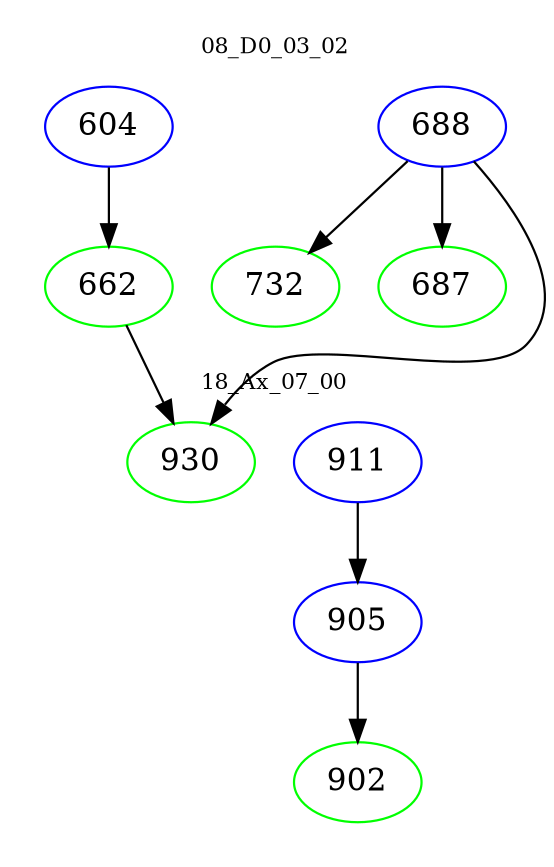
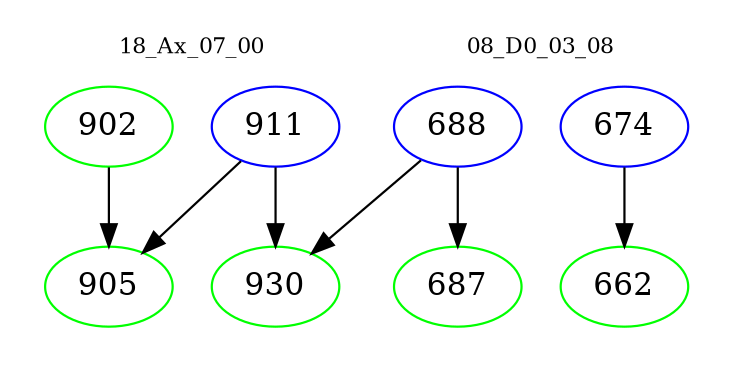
(276, 48) -> (541, 48)
(109, 127) -> (624, 127)
(276, 287) -> none
(151, 376) -> (276, 196)
(358, 622) -> (109, 287)
(358, 691) -> (109, 196)
